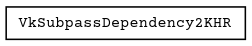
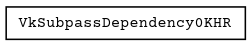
(126, 23) -> (126, 23)
